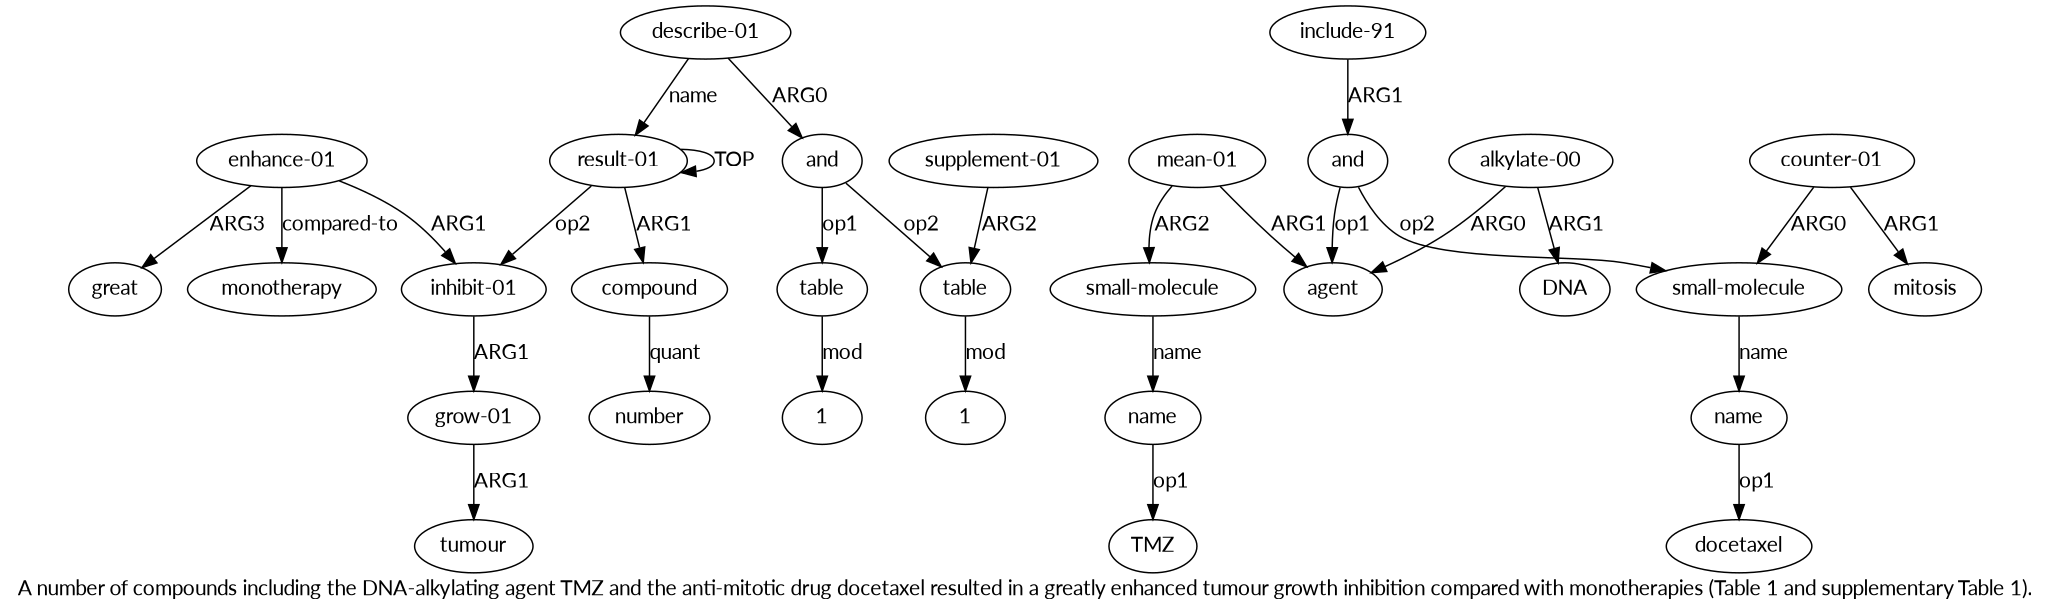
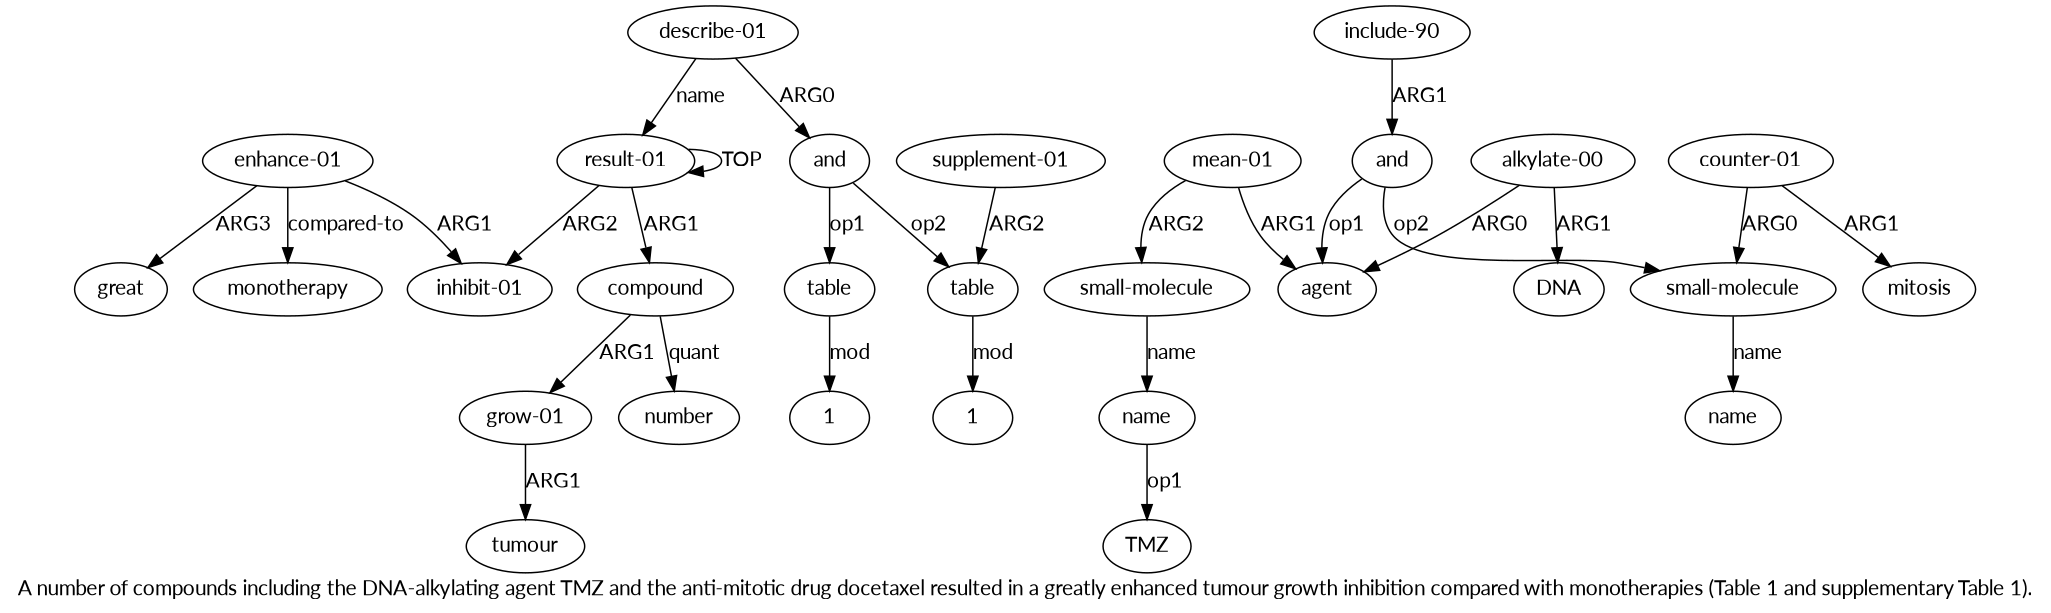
(1348, 32) -> (1392, 32)
(573, 225) -> (590, 225)
(474, 346) -> (596, 349)
(1739, 546) -> none
